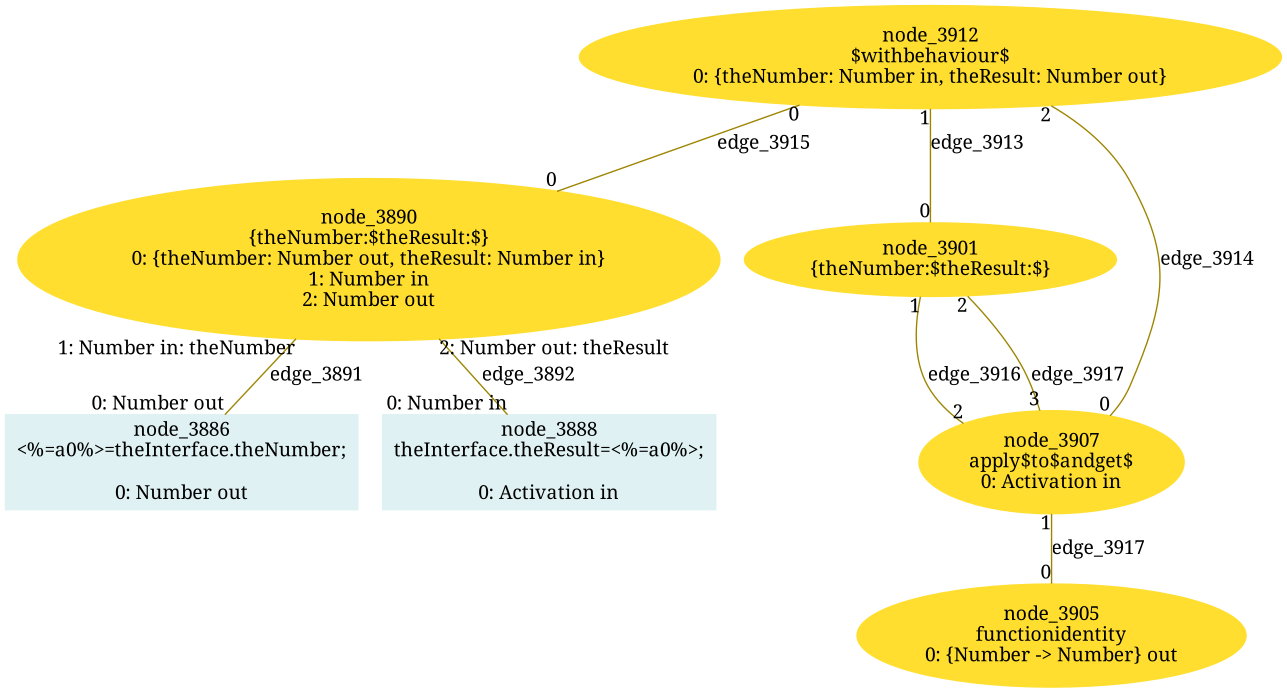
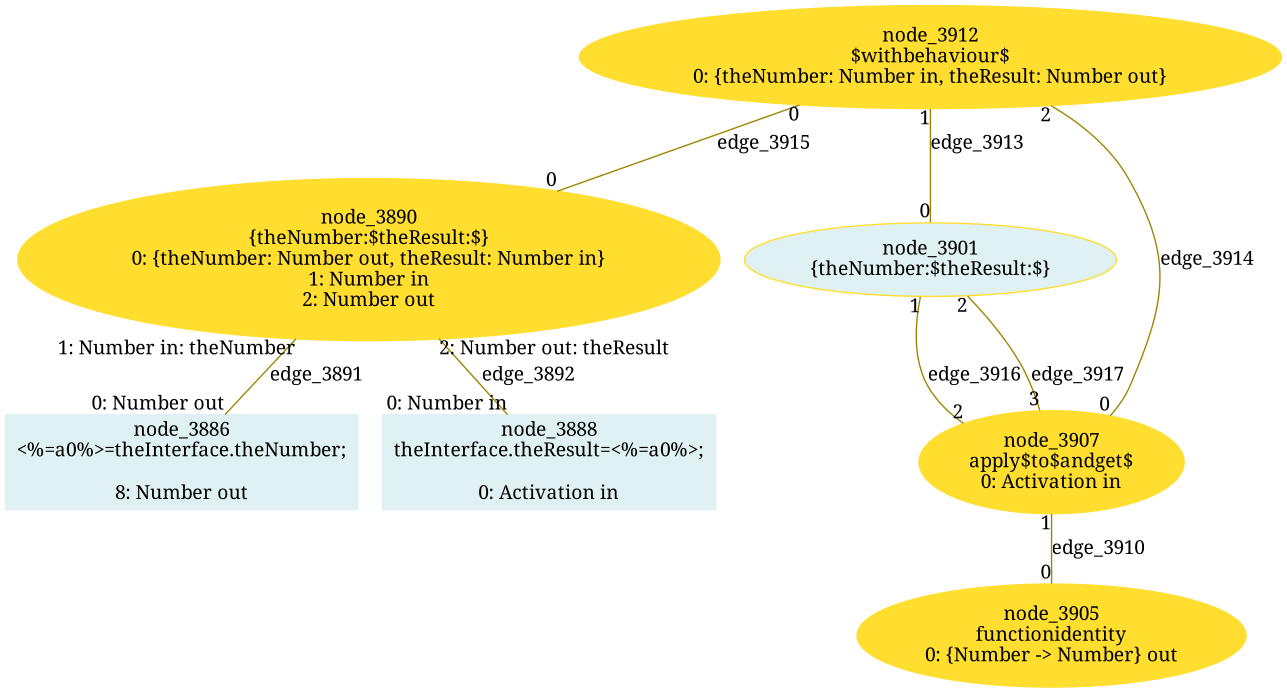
(930, 260) -> (930, 260)
(182, 462) -> (182, 462)
(1098, 549) -> (1098, 549)
